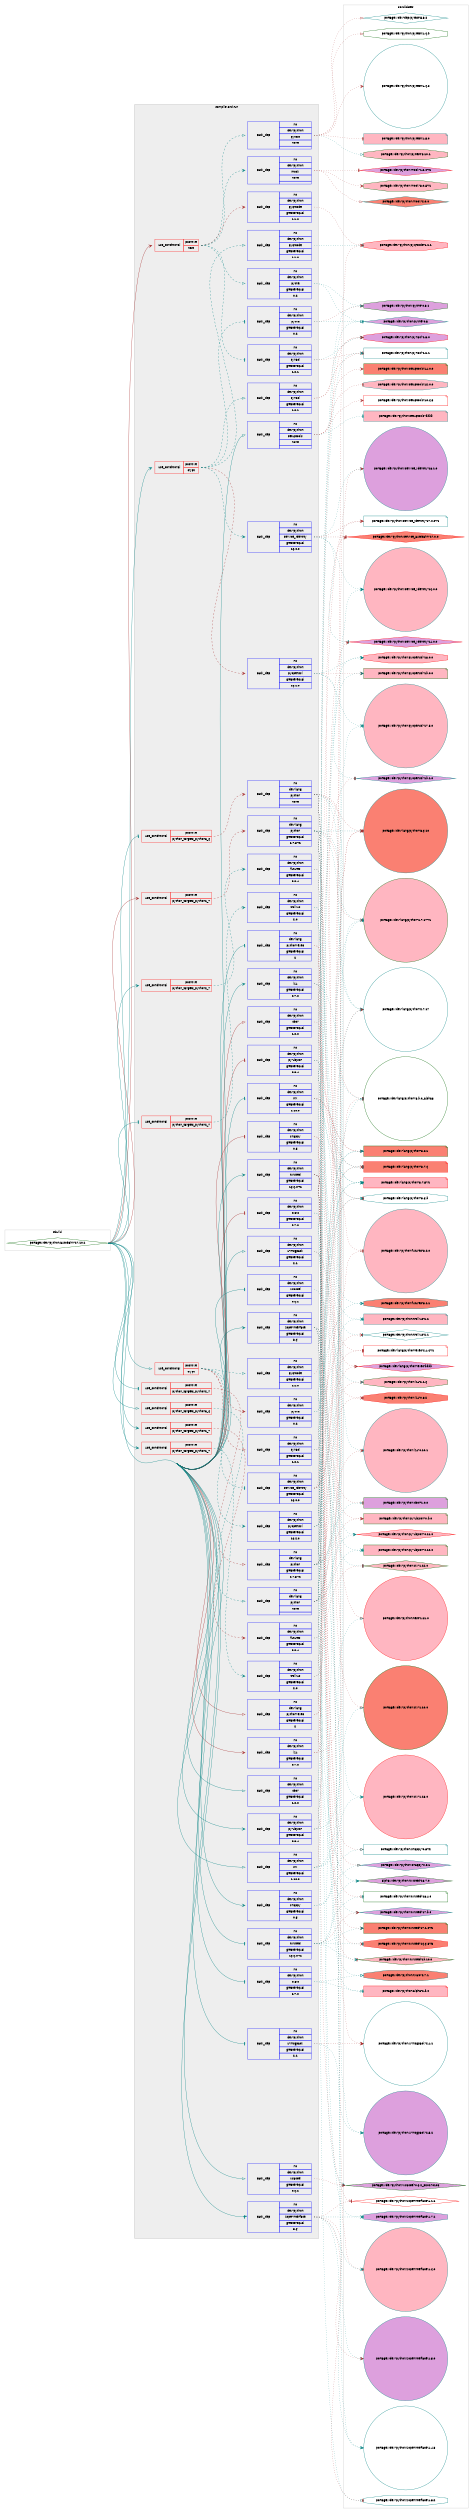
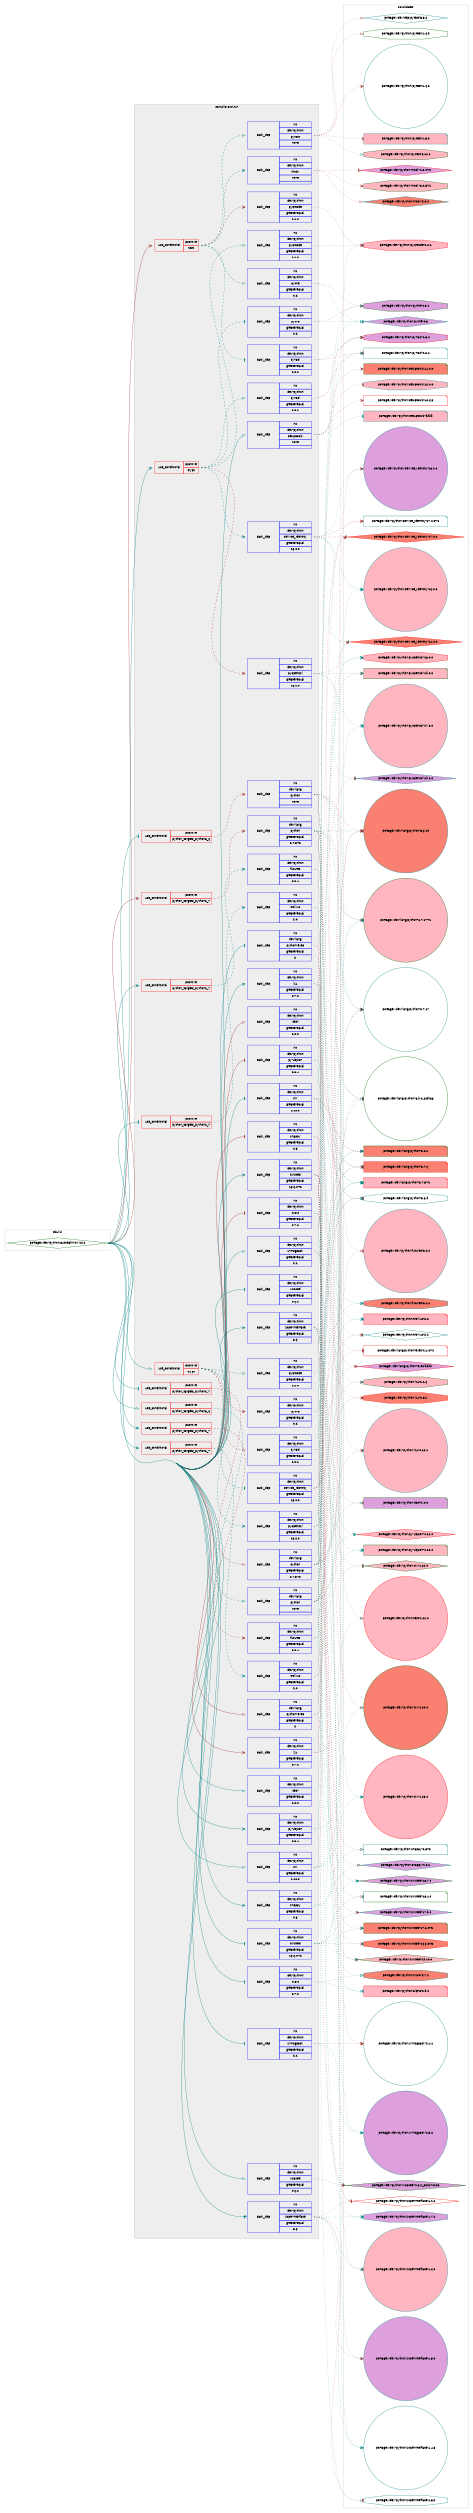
(406, 537) -> (406, 537)
(406, 642) -> (406, 642)
(406, 1319) -> (406, 1319)
(406, 1519) -> none
(406, 1881) -> (406, 1881)
